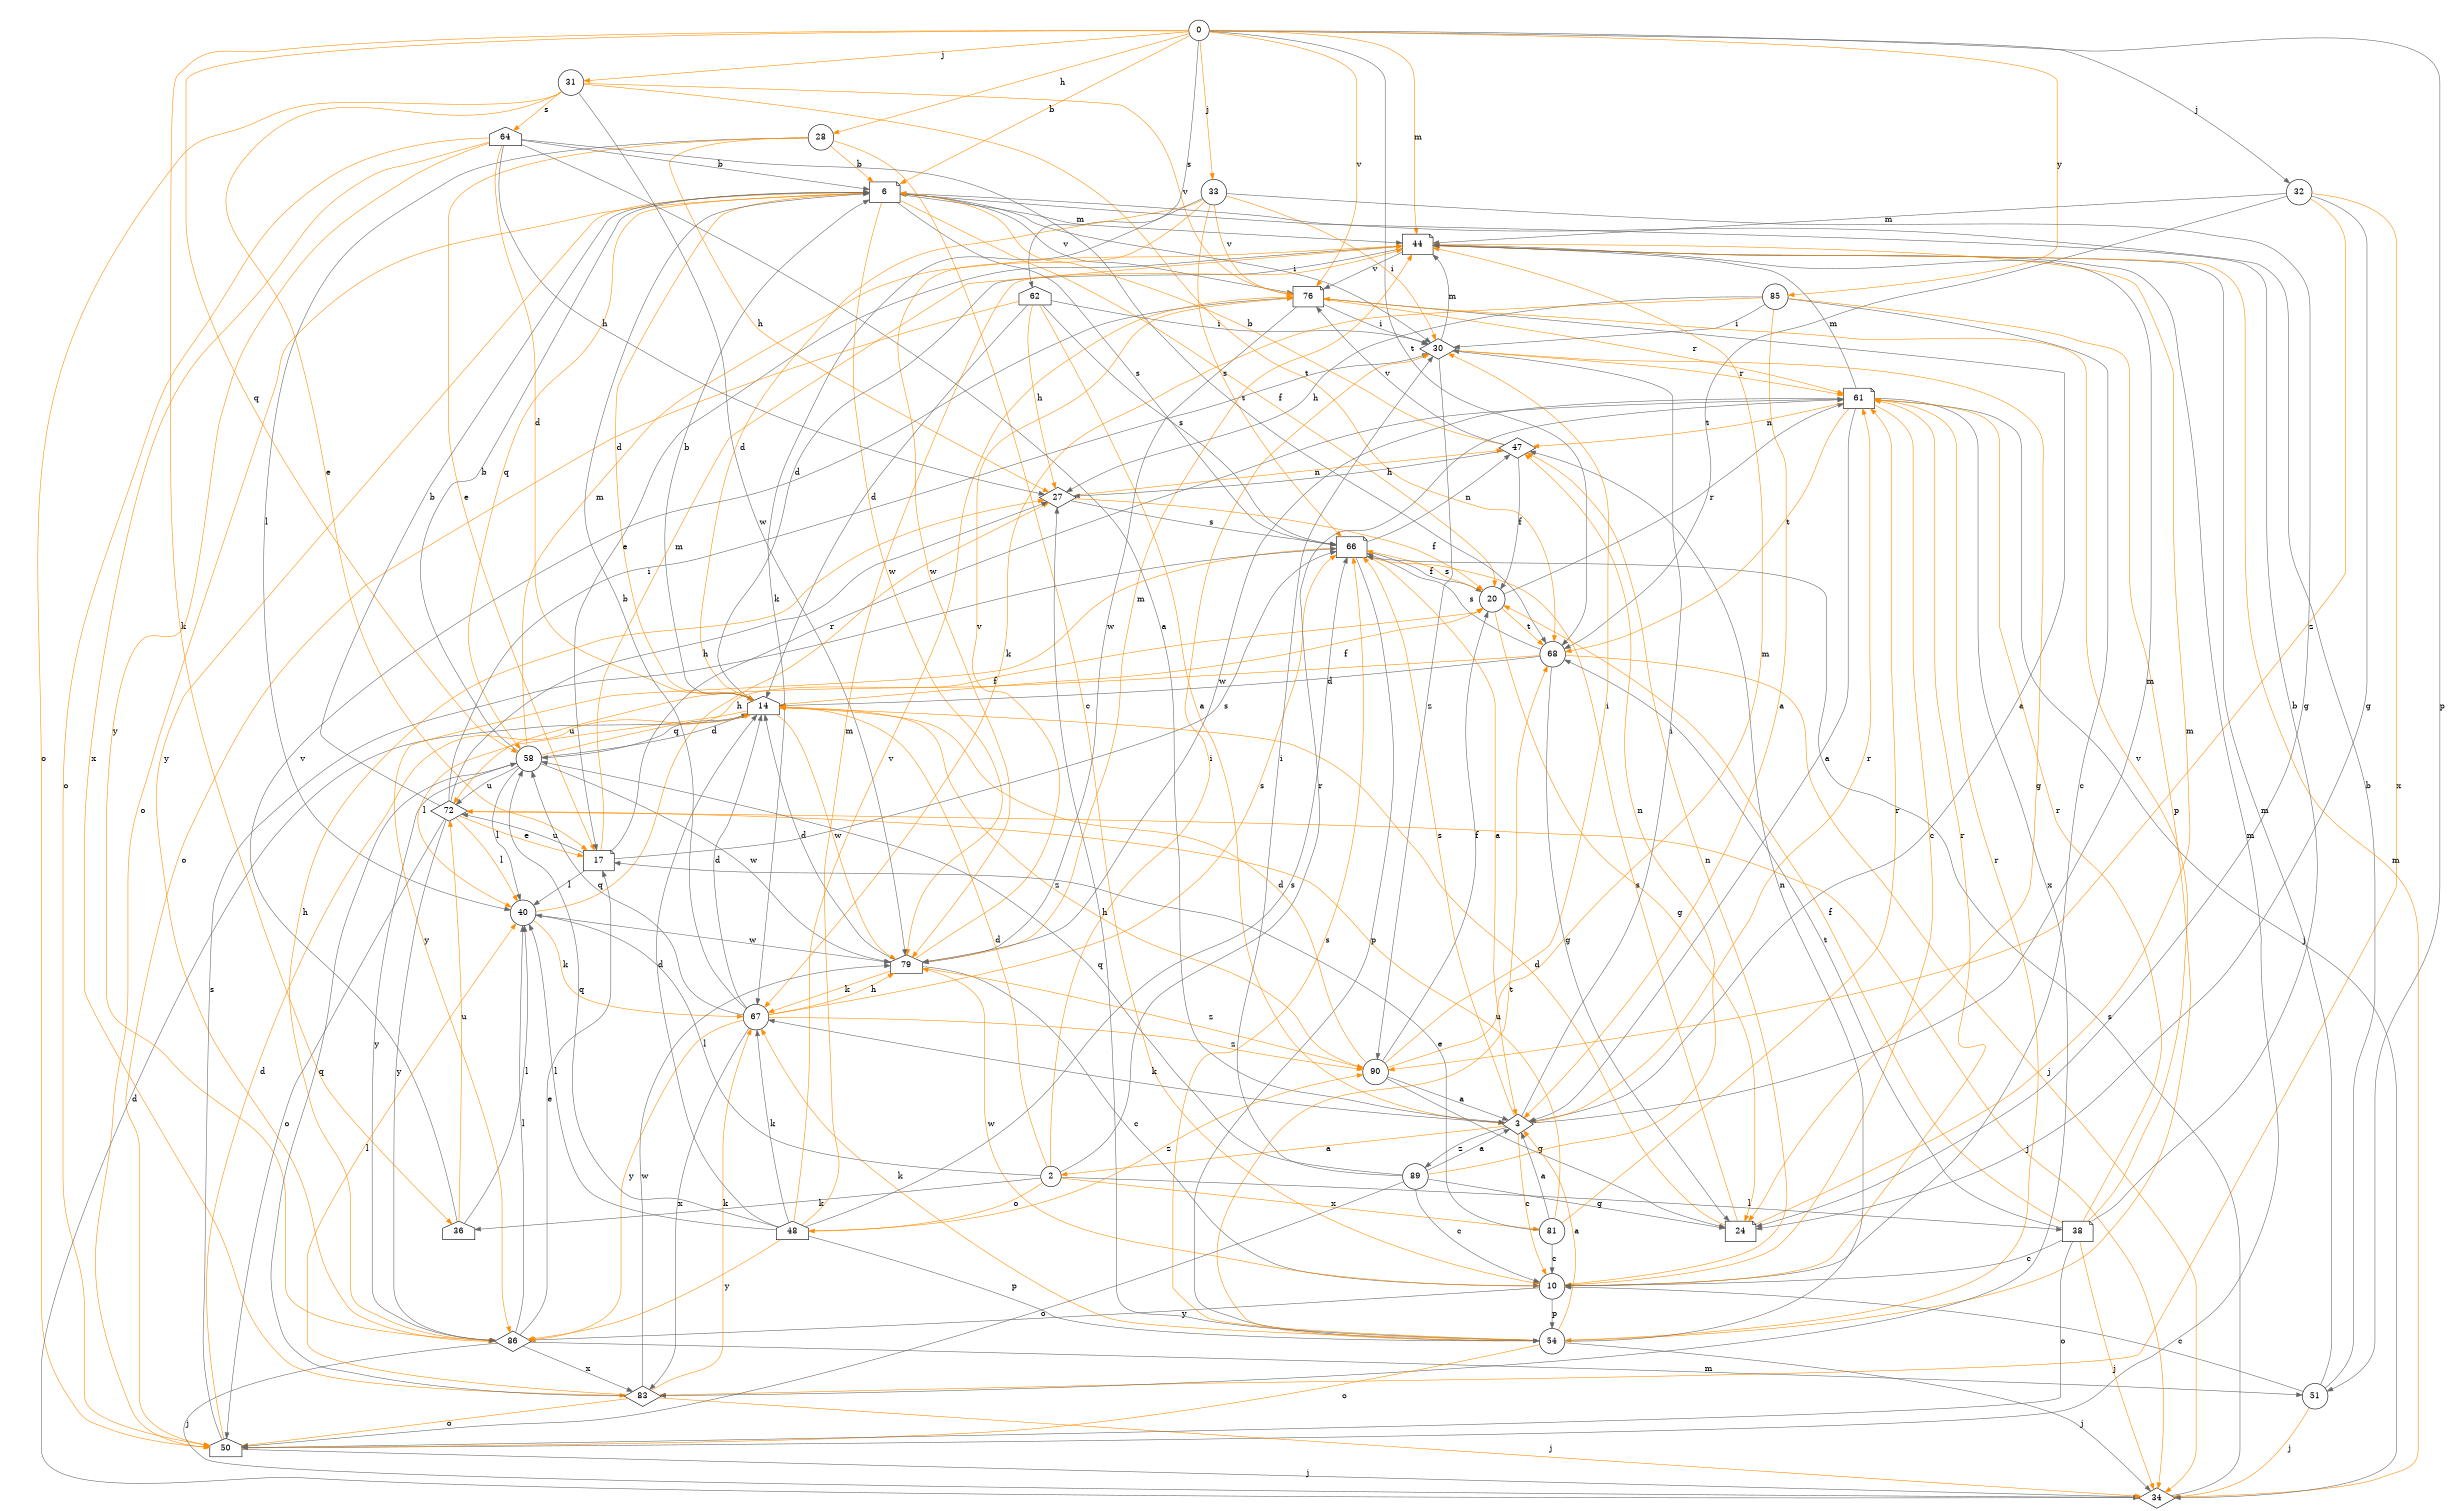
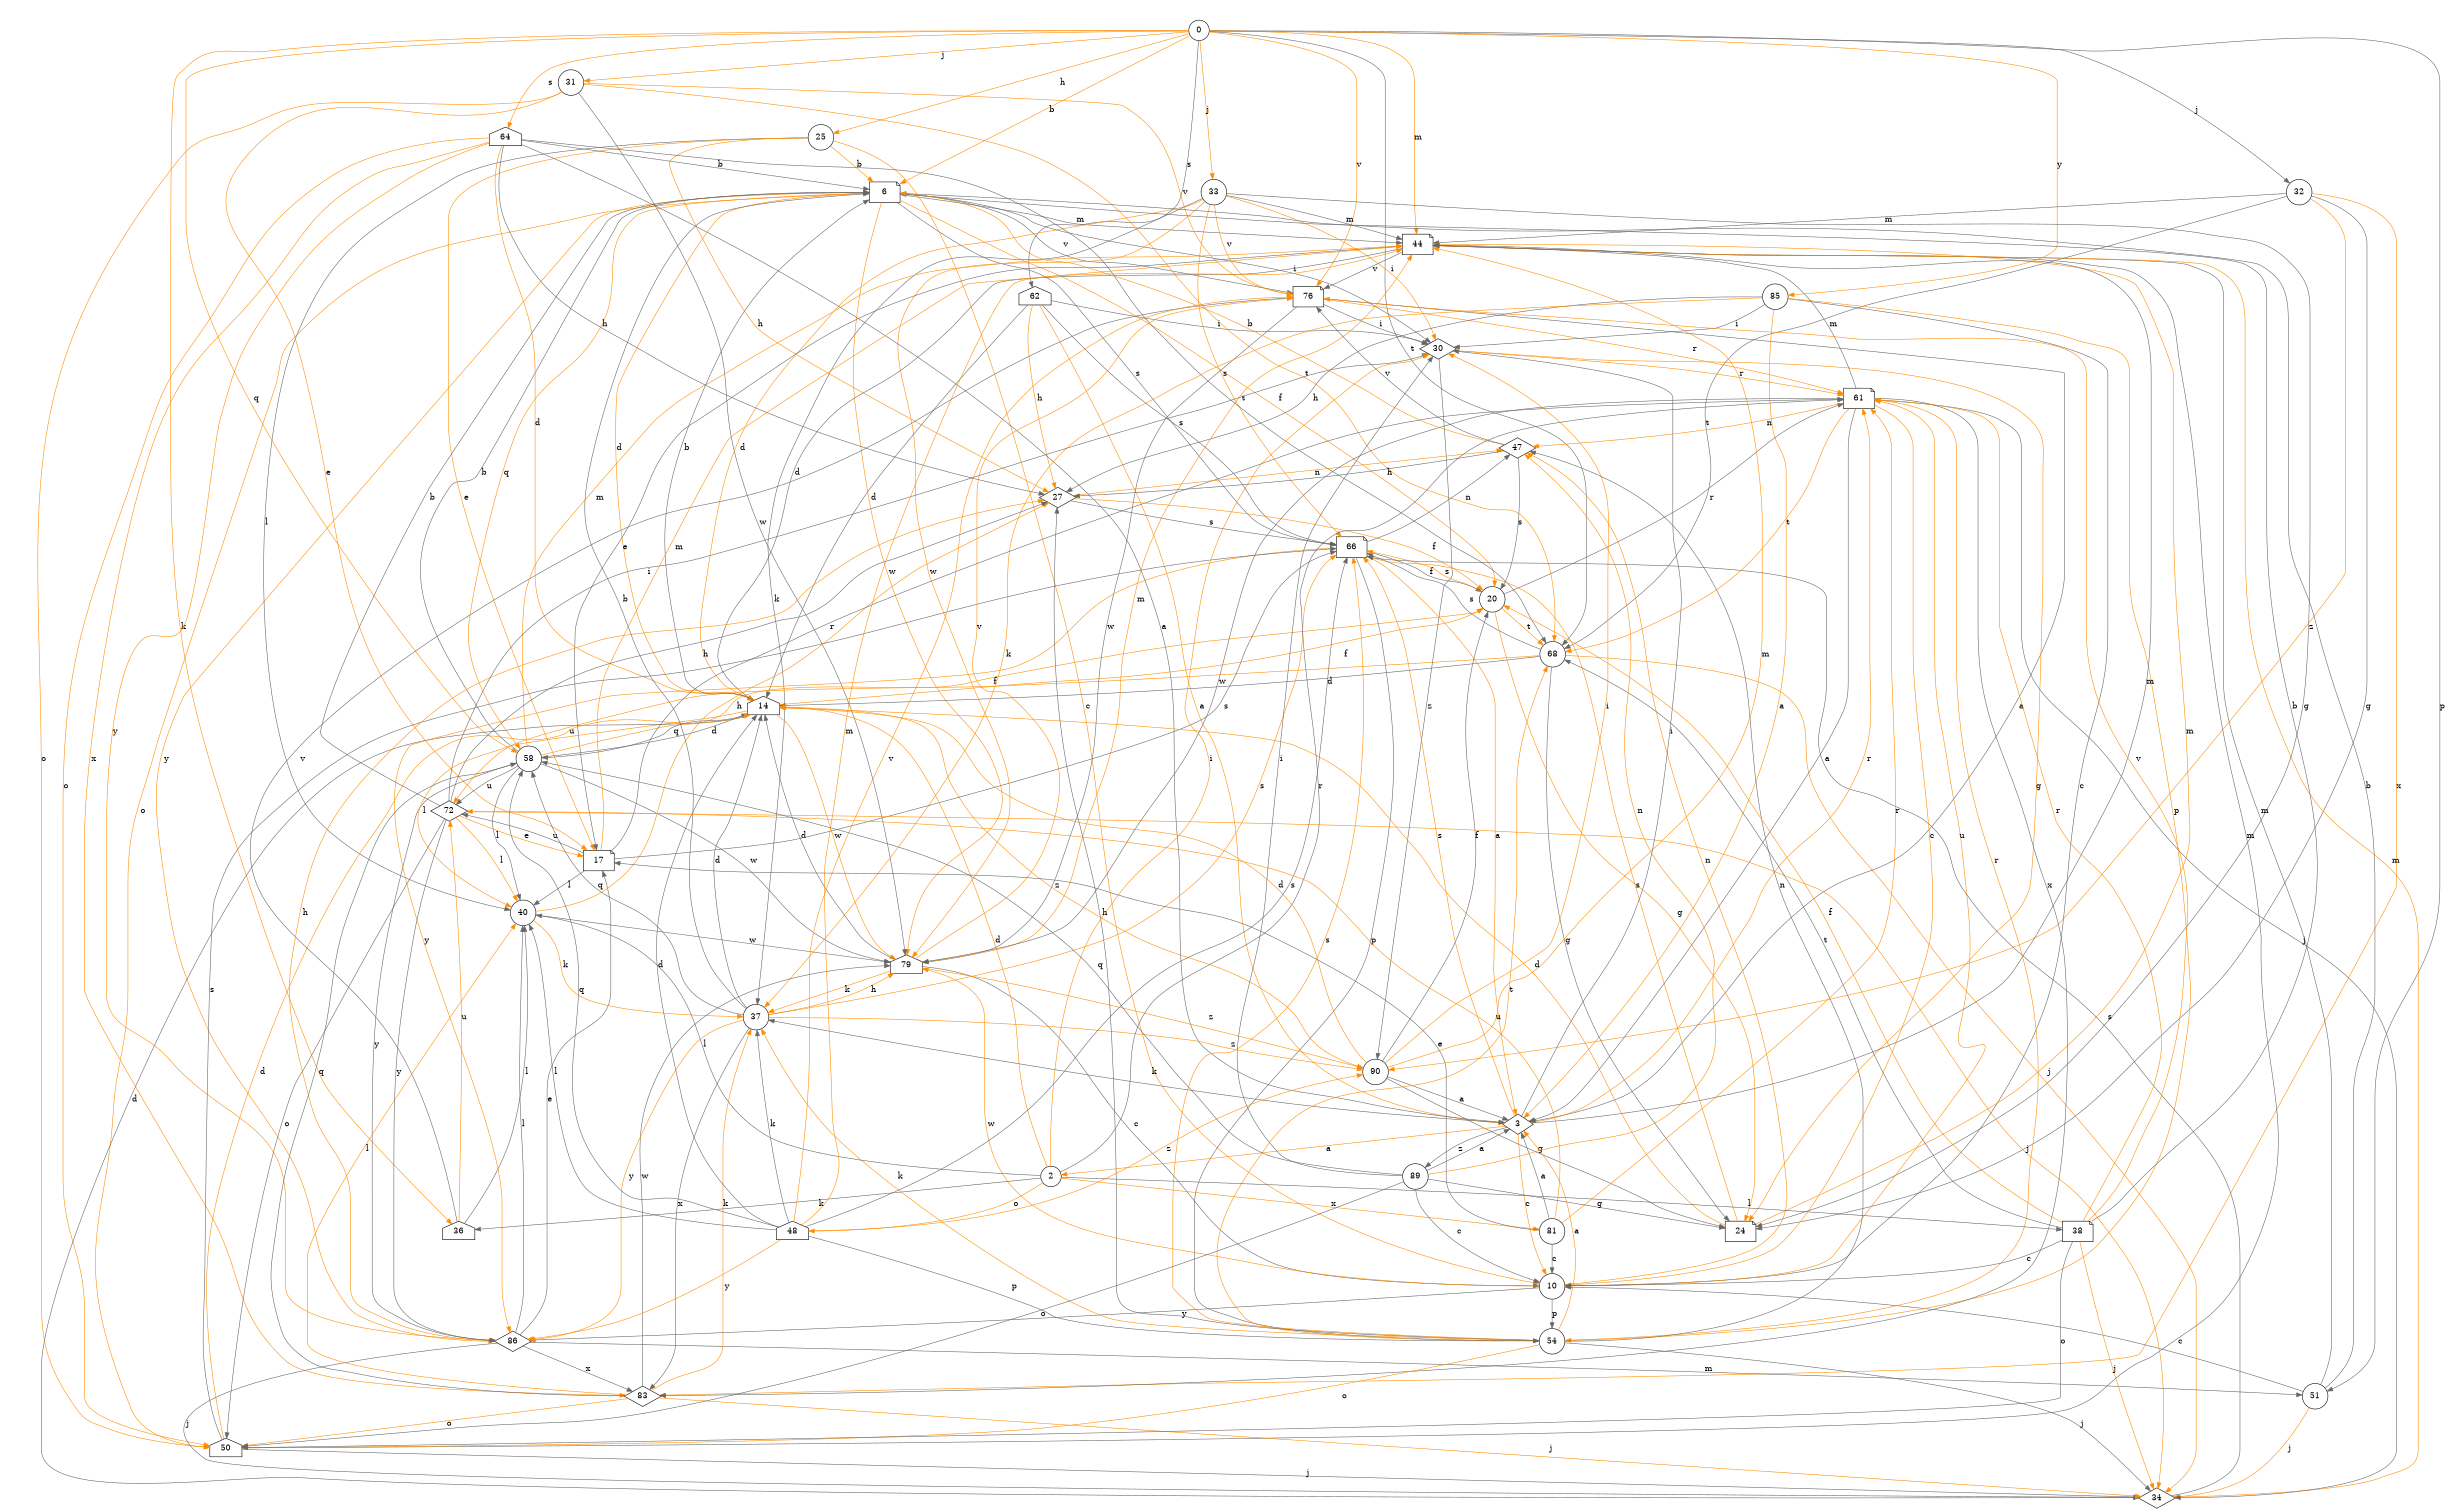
(540, 109) -> (834, 39)
(821, 137) -> (821, 137)
(1449, 298) -> (1312, 215)
(1520, 522) -> (1520, 522)
(278, 675) -> none
(1962, 836) -> (1962, 836)
(756, 1017) -> (756, 1017)
